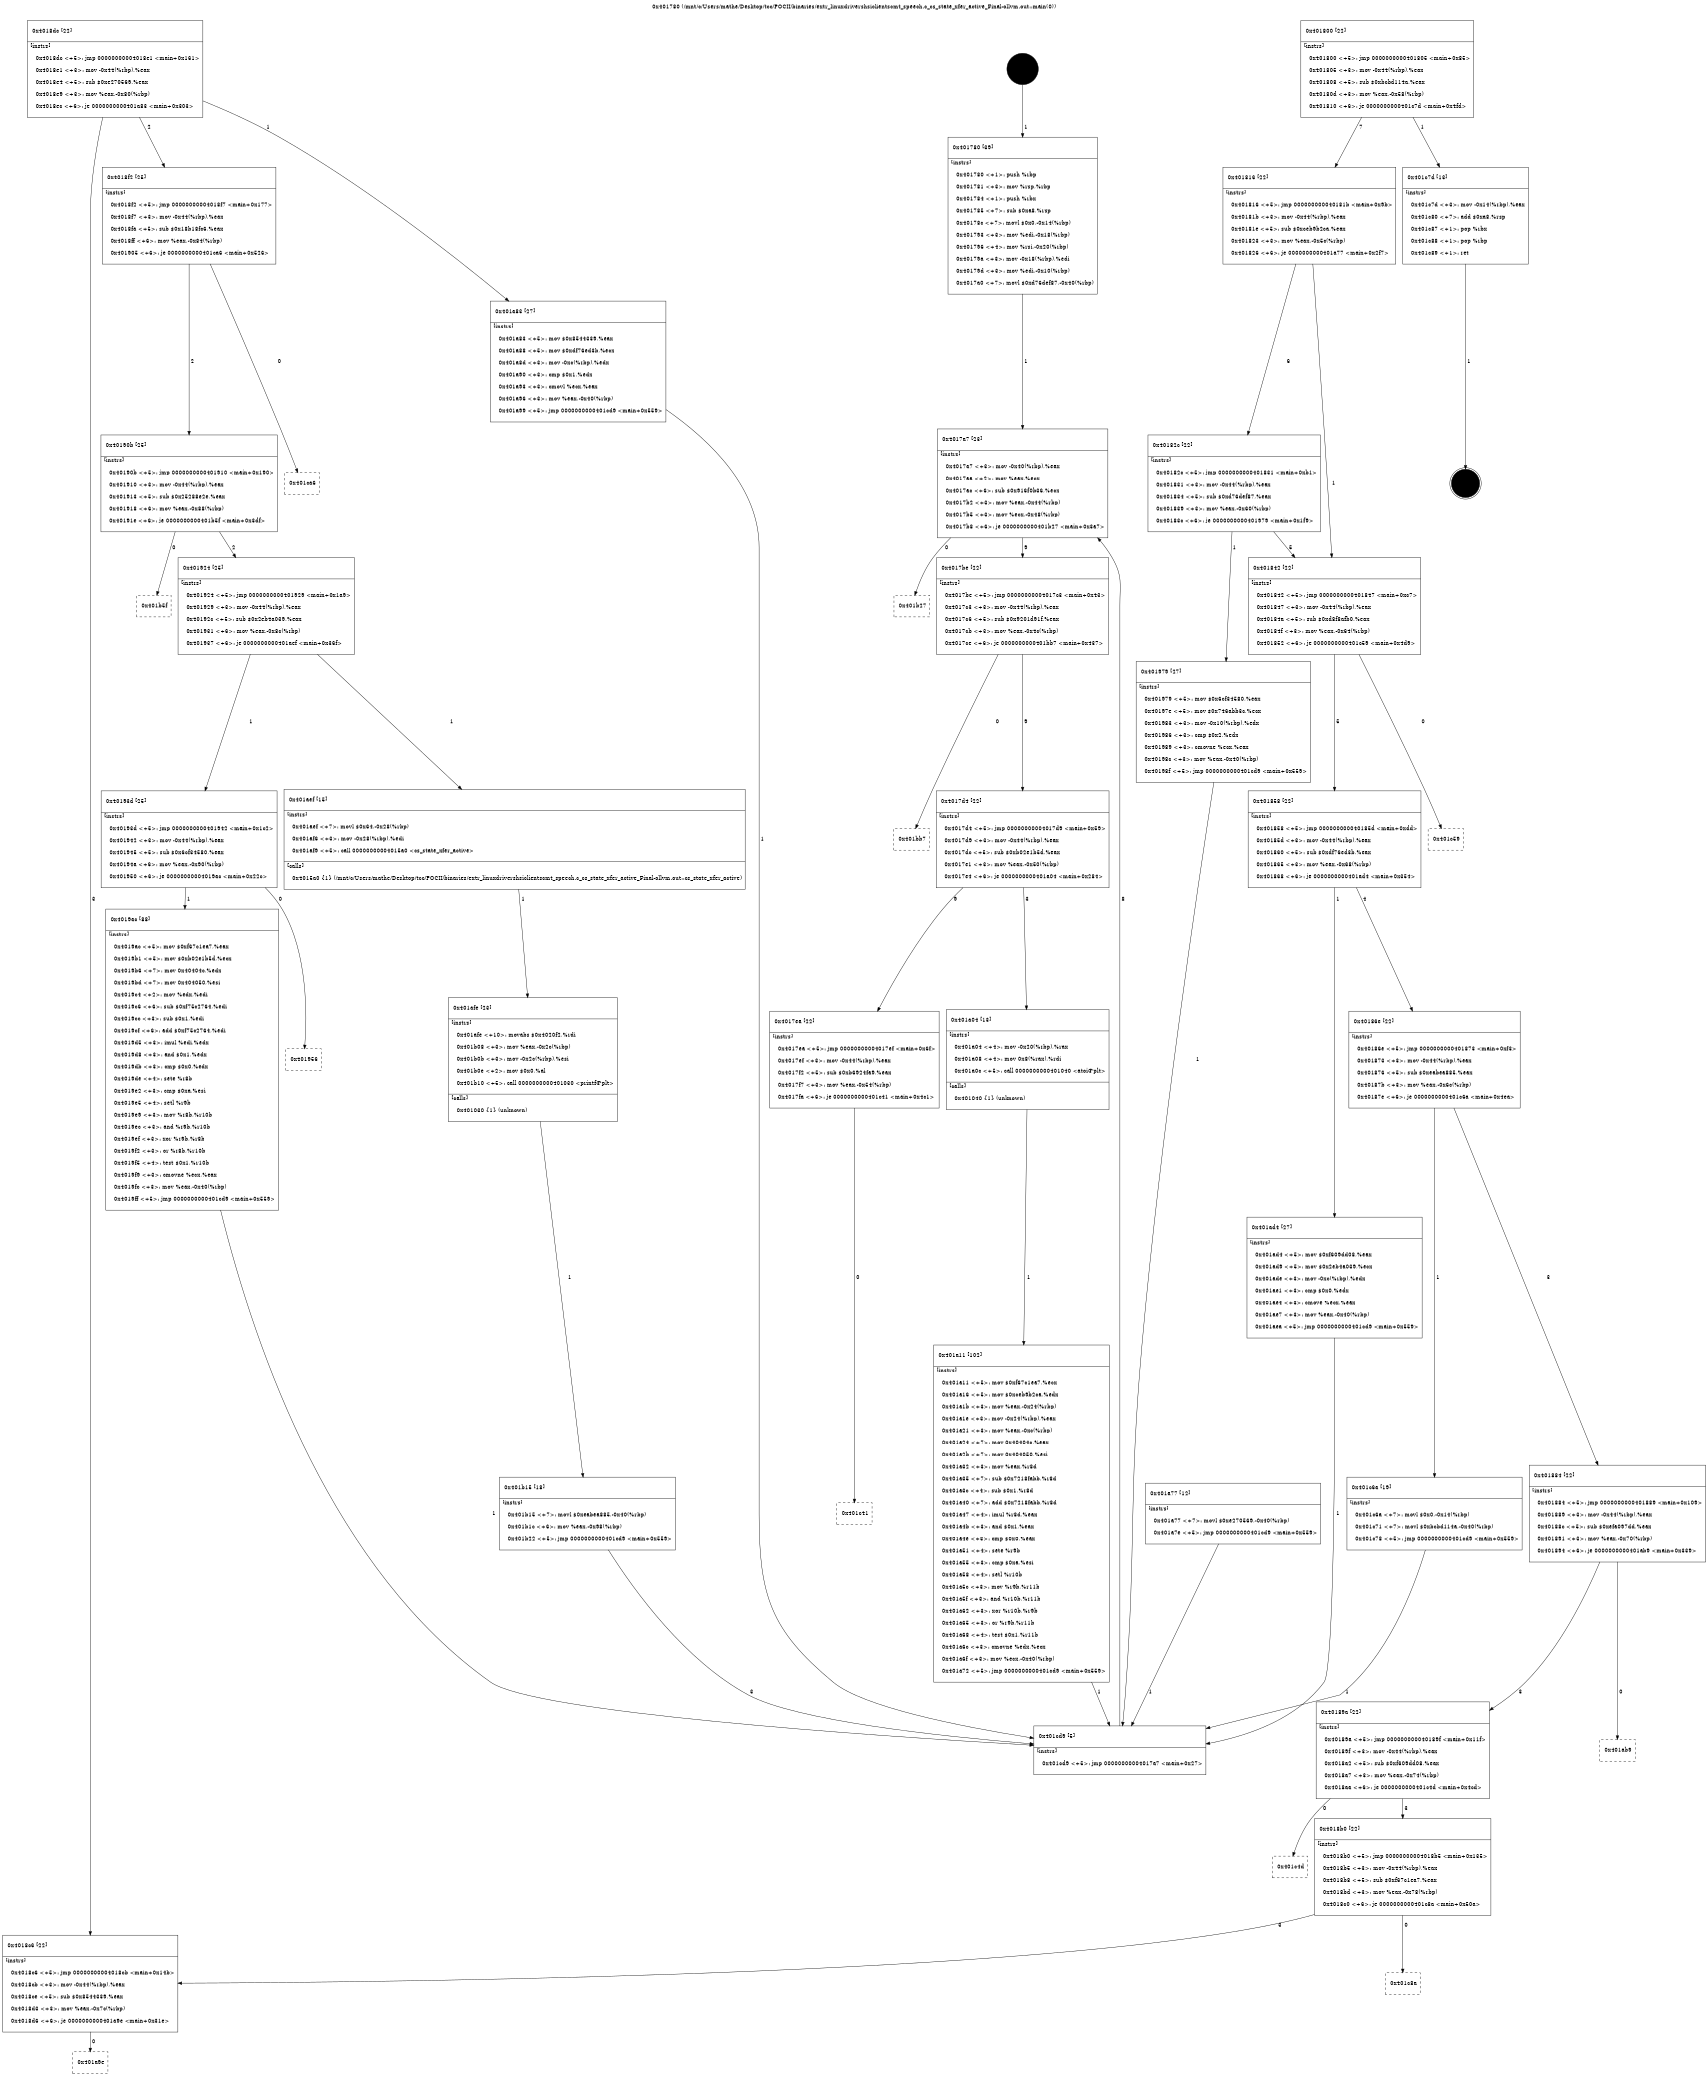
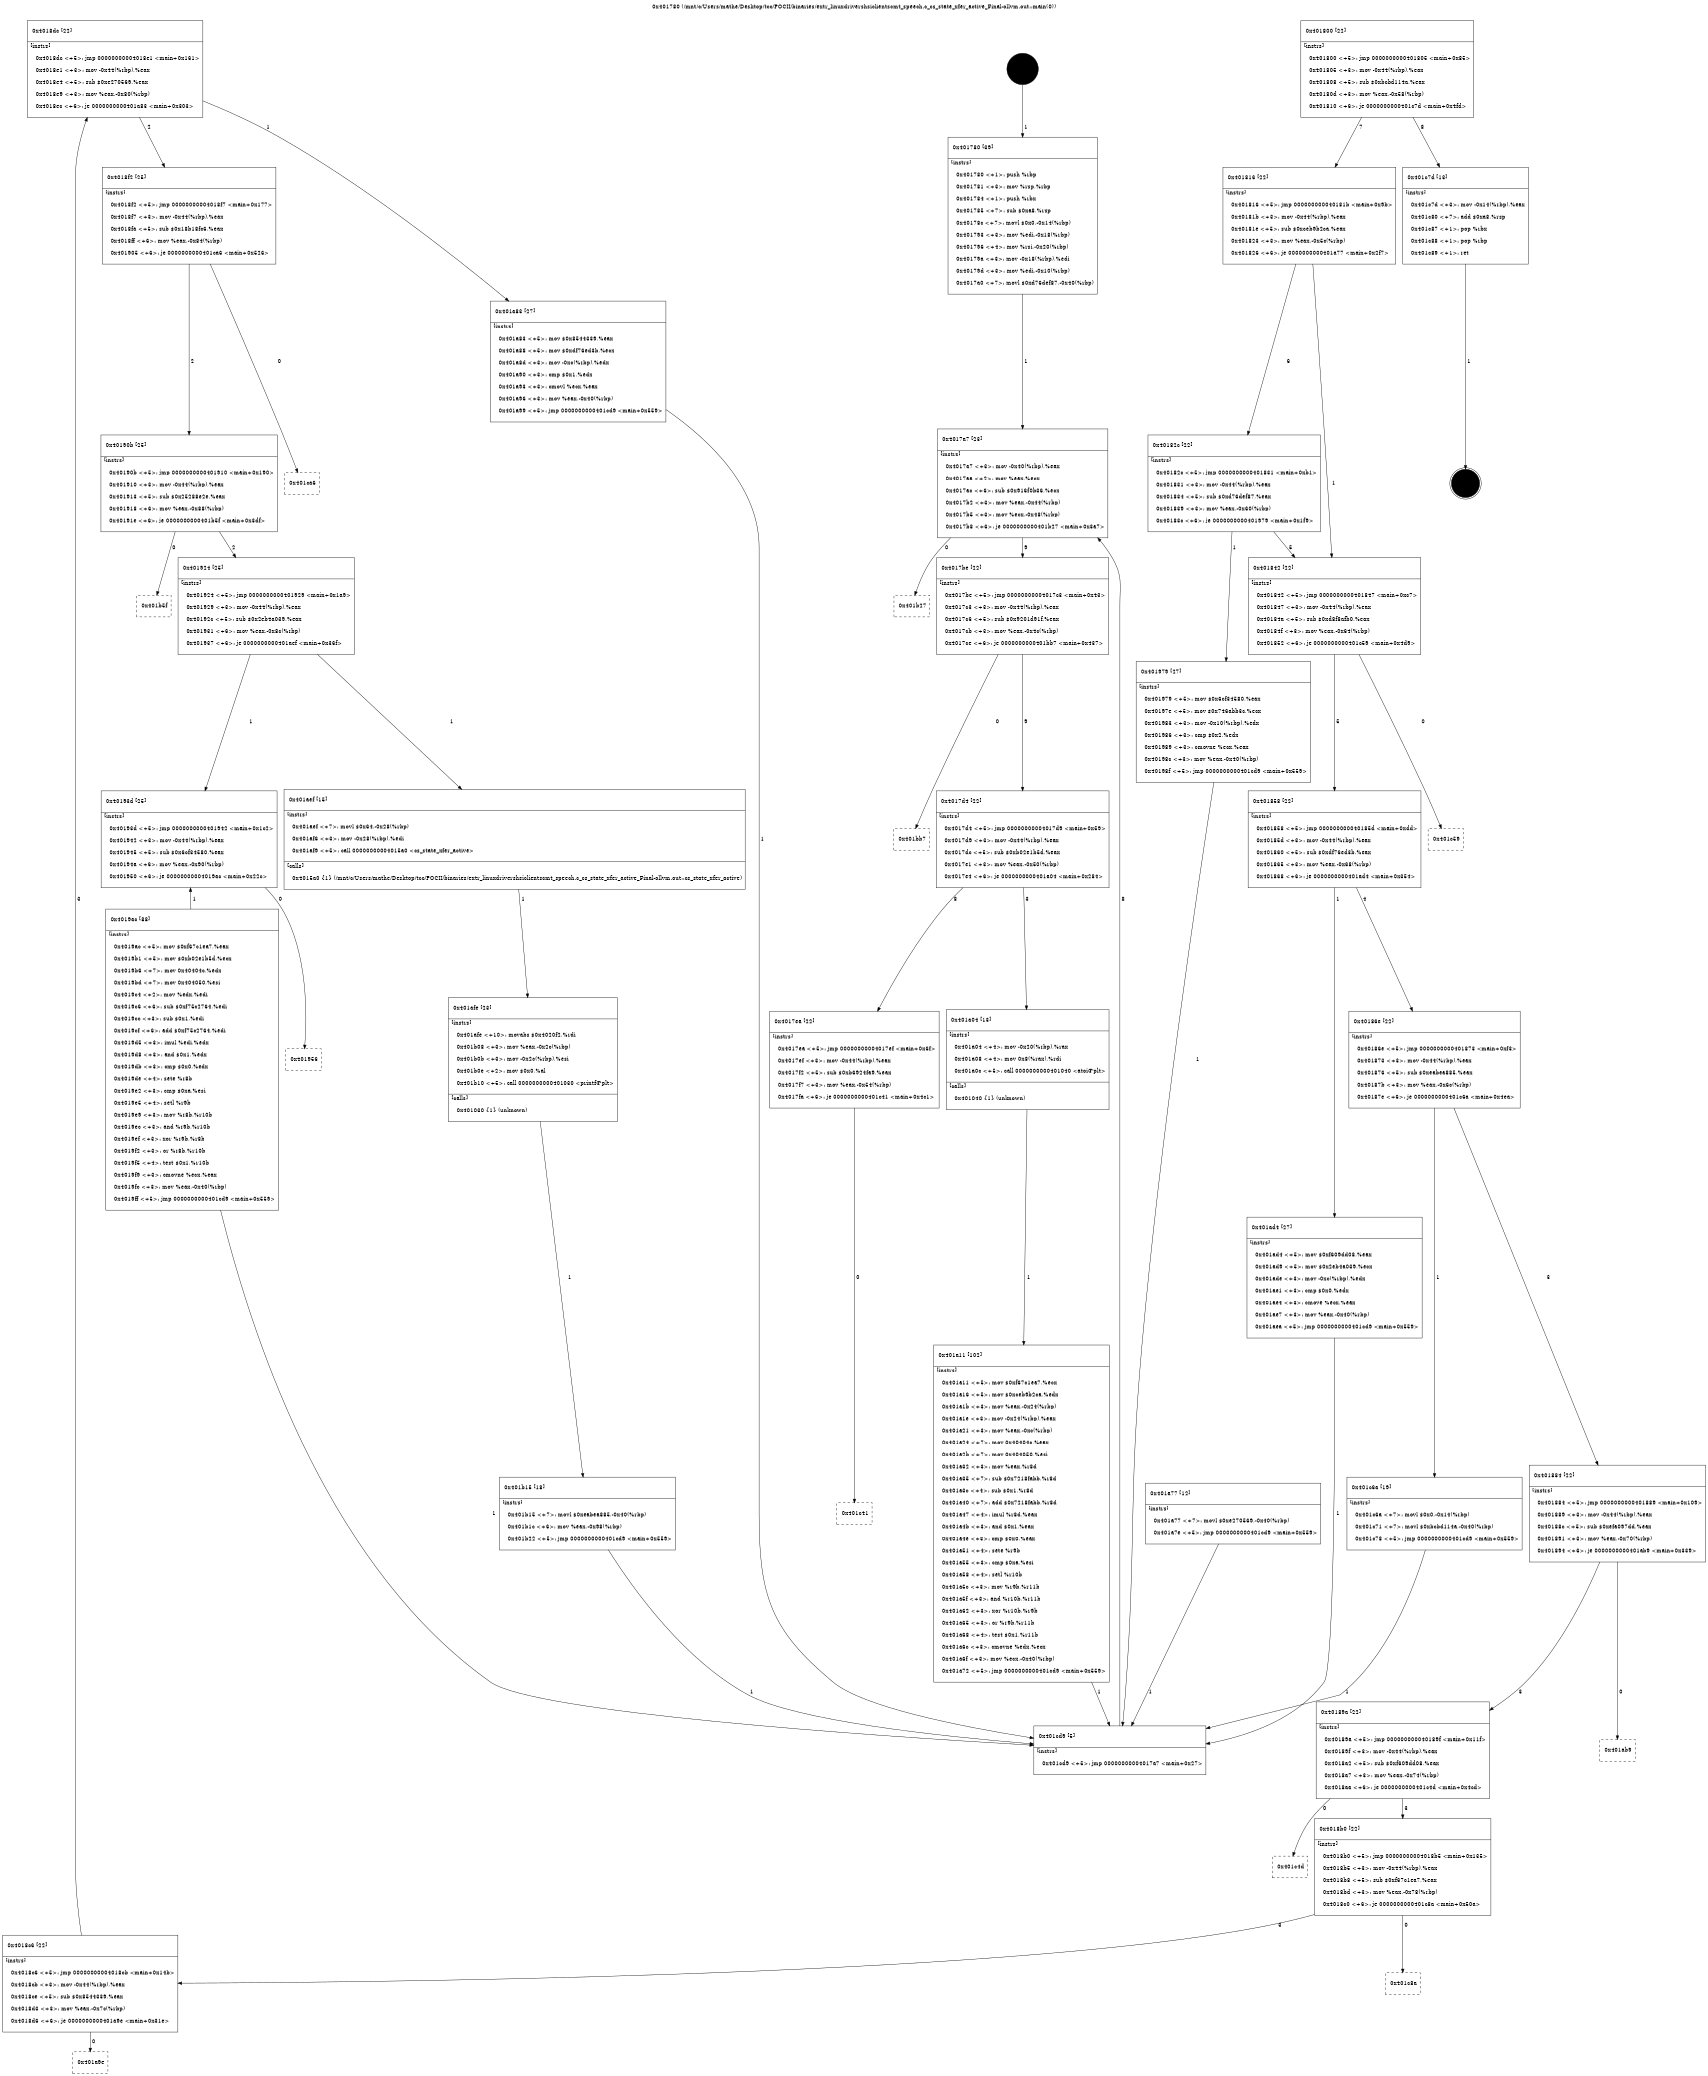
(1422, 127) -> (1422, 127)
(185, 896) -> (191, 900)
(955, 899) -> (955, 899)
(90, 1024) -> (76, 1028)
(751, 1692) -> (751, 1692)
